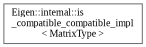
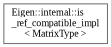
(73, 24) -> (56, 24)
